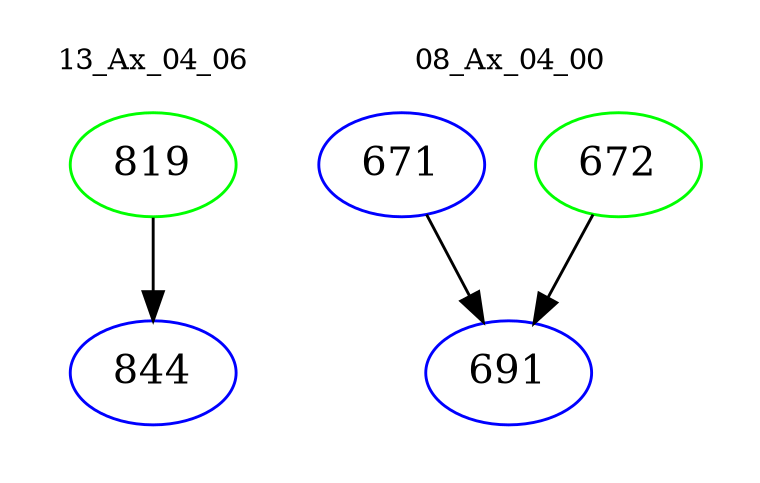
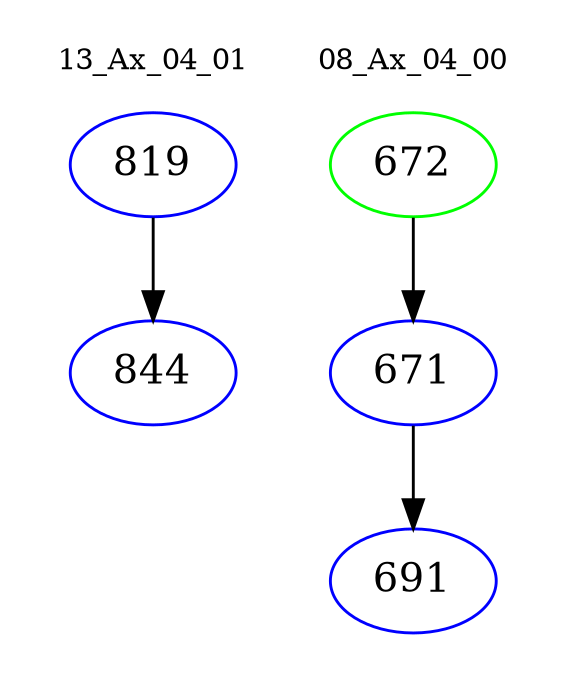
(153, 62) -> (153, 62)
(153, 165) -> (153, 165)
(571, 256) -> (413, 255)
